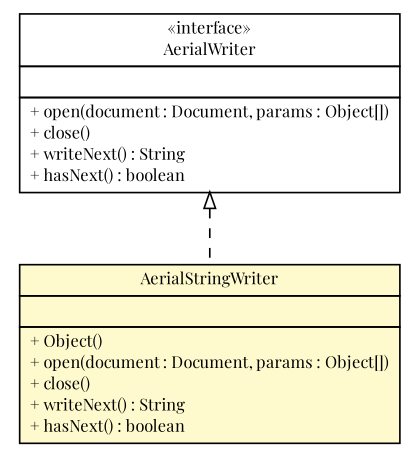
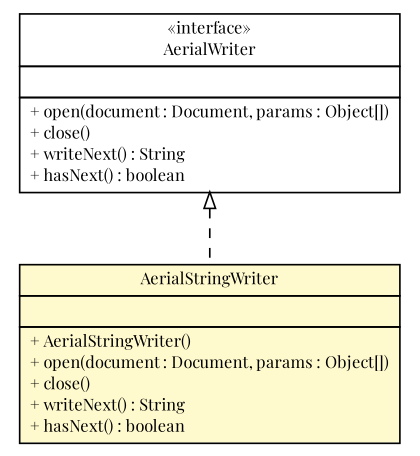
(66, 342) -> (111, 342)
